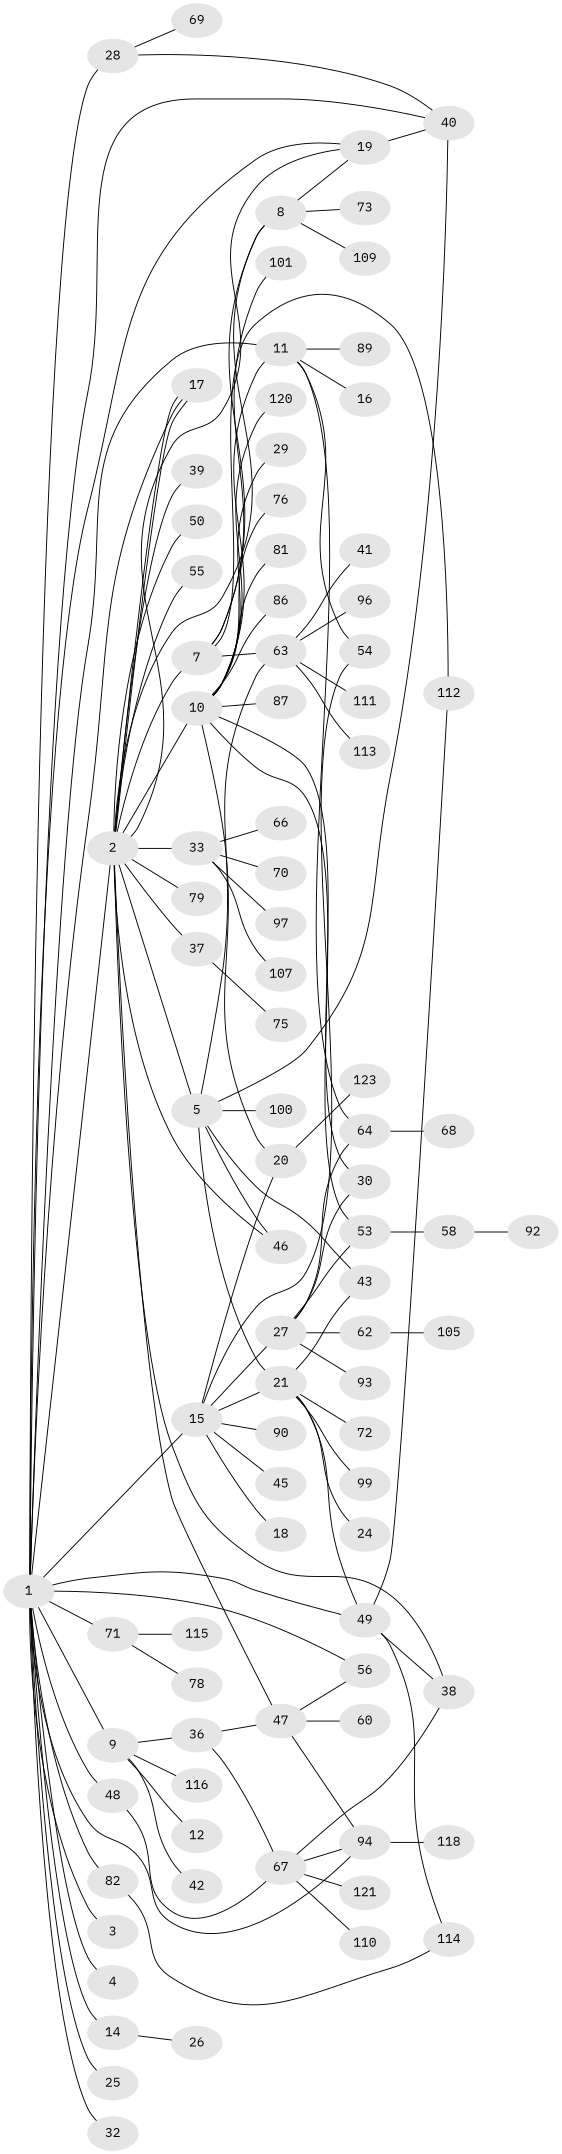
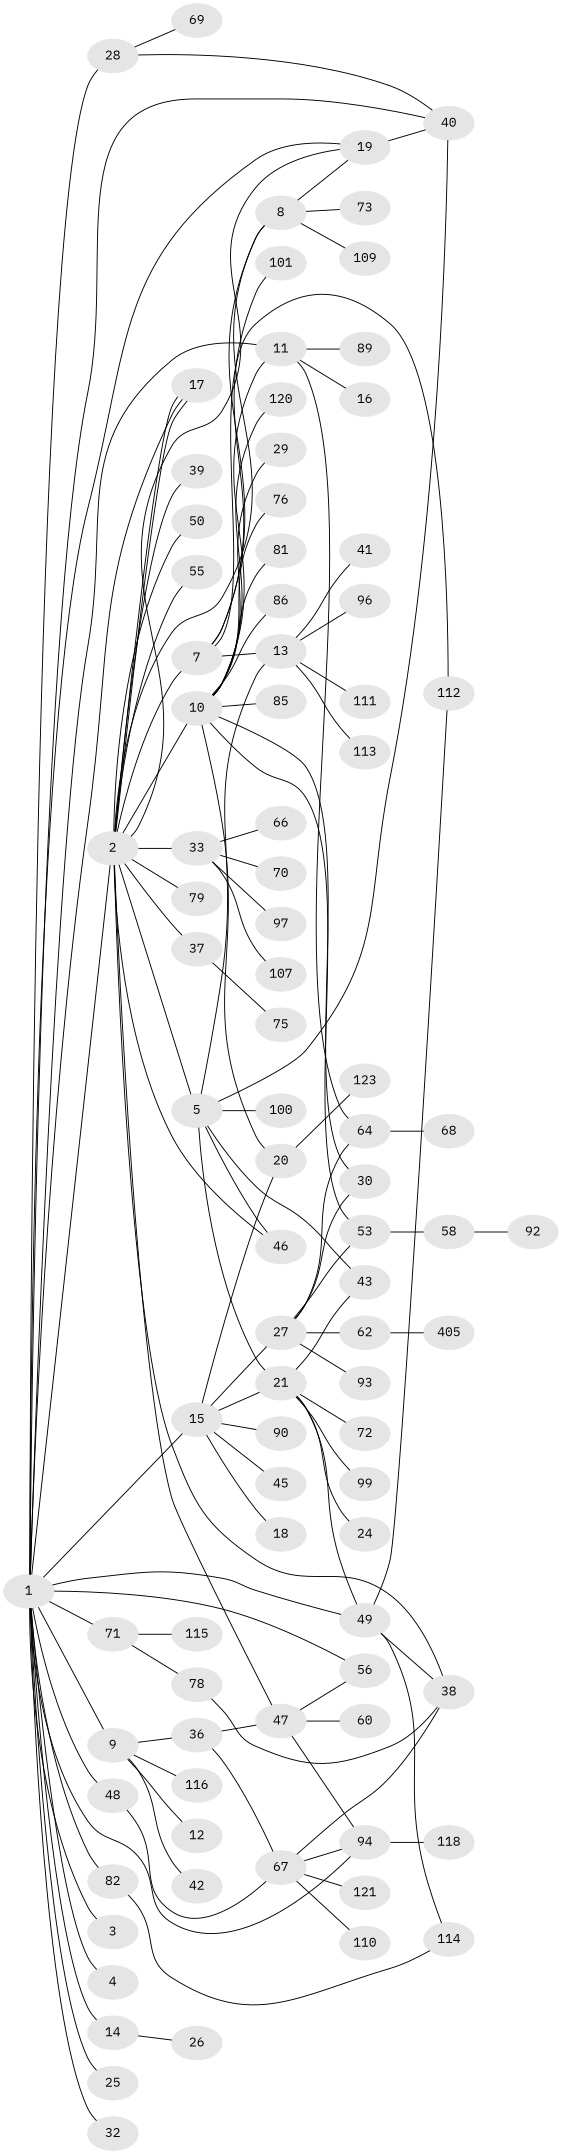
(281, 651) -> (281, 651)
(365, 651) -> none
(281, 702) -> (281, 702)
(449, 1333) -> (449, 1333)
none -> (321, 1763)
